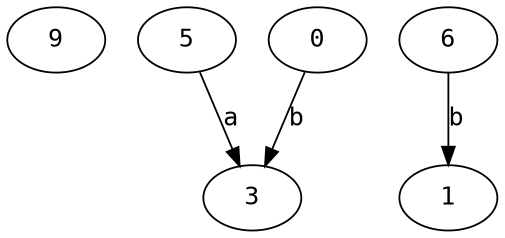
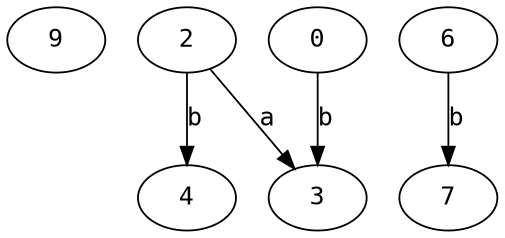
(187, 40) -> (187, 40)
none -> (187, 198)
(448, 198) -> (448, 198)
